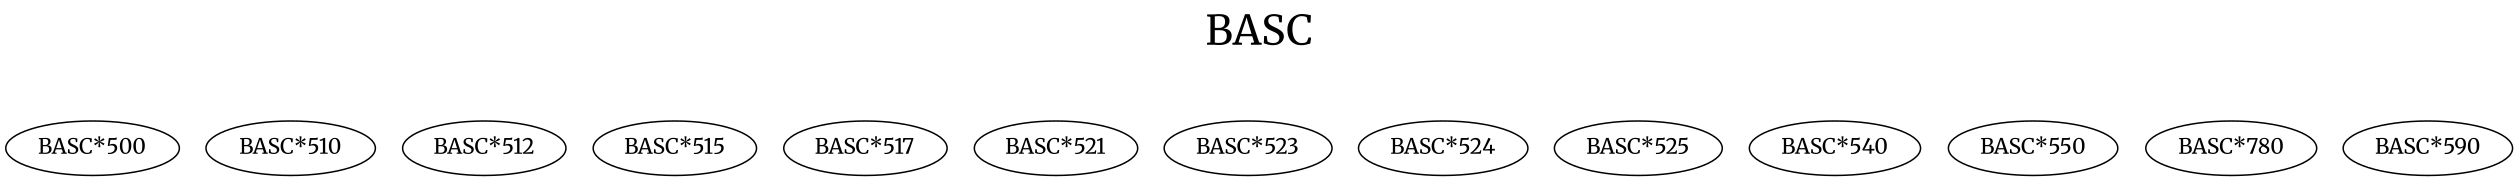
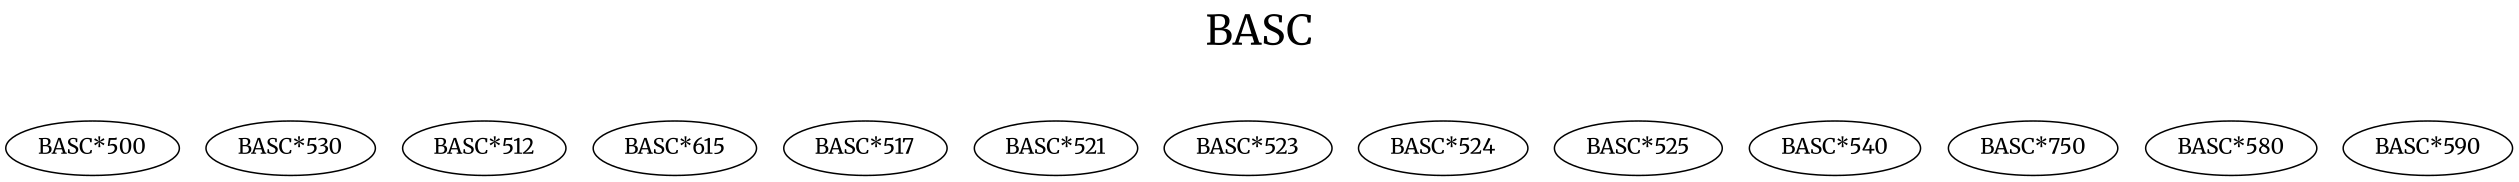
(291, 148) -> (291, 148)
(675, 148) -> (675, 148)
(2033, 148) -> (2033, 148)
(2231, 148) -> (2231, 148)
